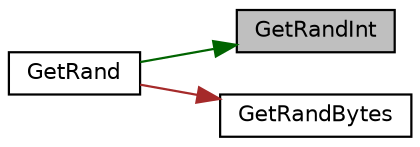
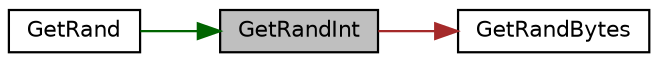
(169, 90) -> (407, 31)
